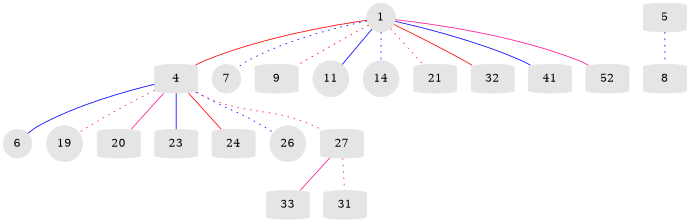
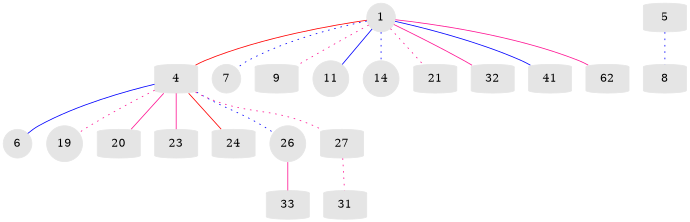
(433, 44) -> (433, 44)
(333, 45) -> (333, 45)
(607, 79) -> (607, 79)
(176, 111) -> (176, 111)
(315, 174) -> (288, 176)
